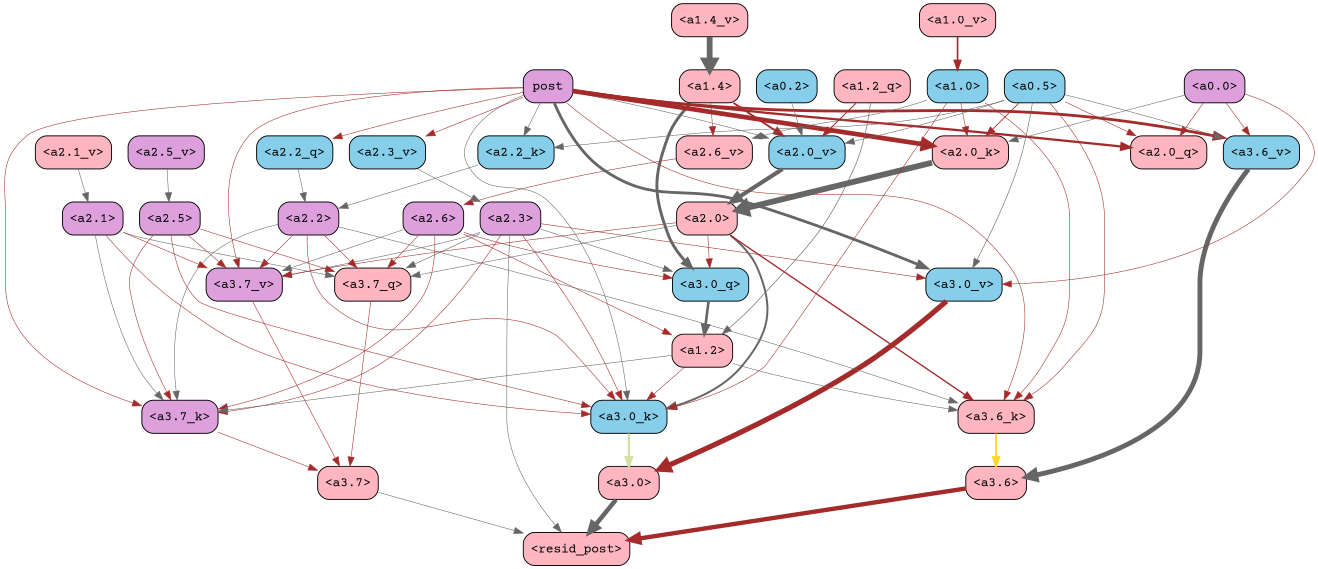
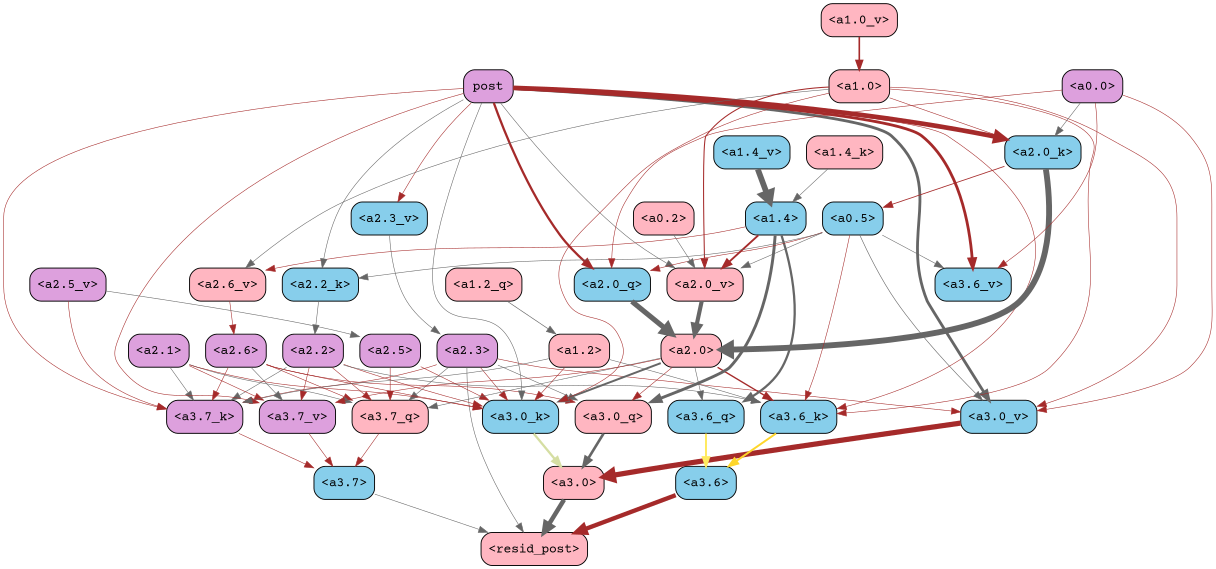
(710, 20) -> (752, 152)
(710, 86) -> (776, 218)
(787, 86) -> (664, 218)
(958, 86) -> (859, 86)
(843, 116) -> (725, 118)
(1001, 121) -> (948, 185)
(73, 152) -> none
(295, 152) -> none
(807, 152) -> (705, 285)
none -> (845, 152)
(970, 152) -> (1043, 152)
(1169, 152) -> (612, 285)
none -> (1166, 178)
(198, 244) -> none
(386, 255) -> none
(539, 270) -> (369, 387)
(711, 285) -> (613, 417)
(135, 313) -> (93, 370)
(707, 313) -> (596, 446)
none -> (648, 315)
(1198, 365) -> none
none -> (706, 417)
(996, 417) -> (799, 417)
(348, 483) -> (344, 483)
(996, 483) -> (706, 483)
